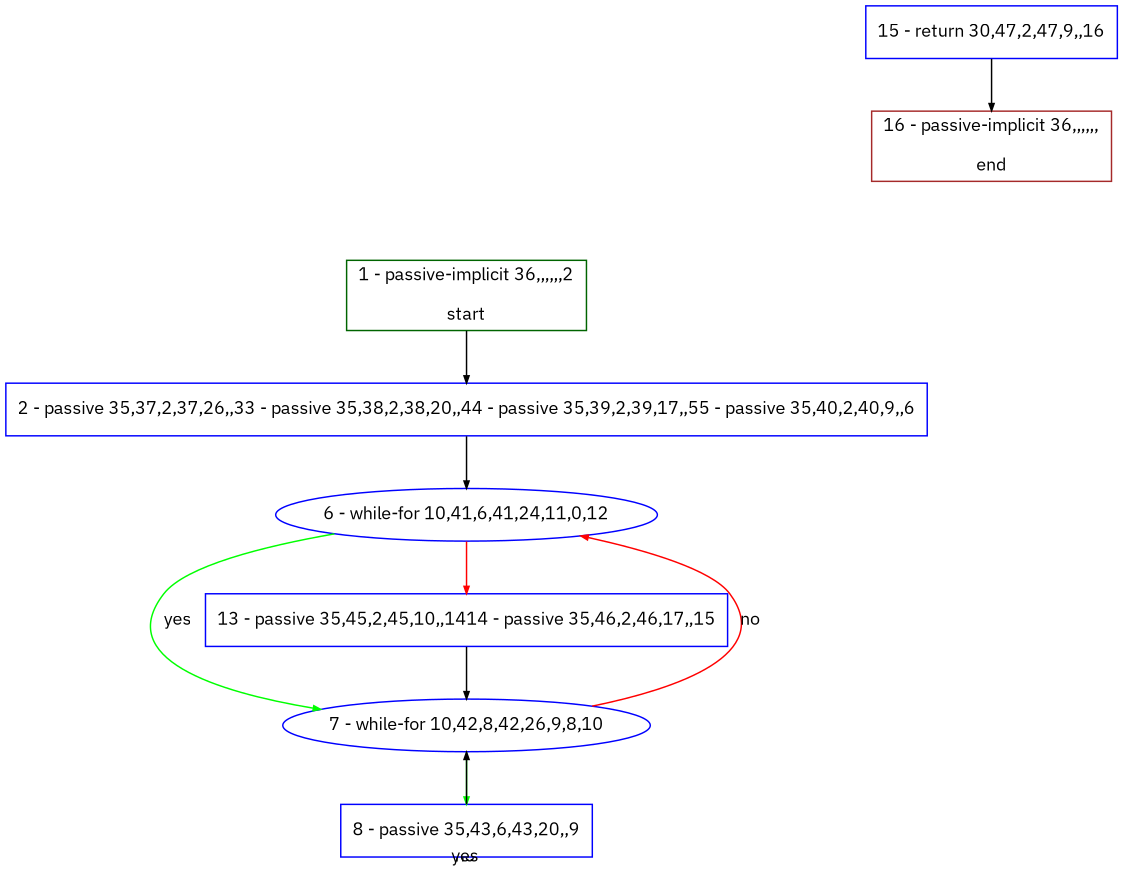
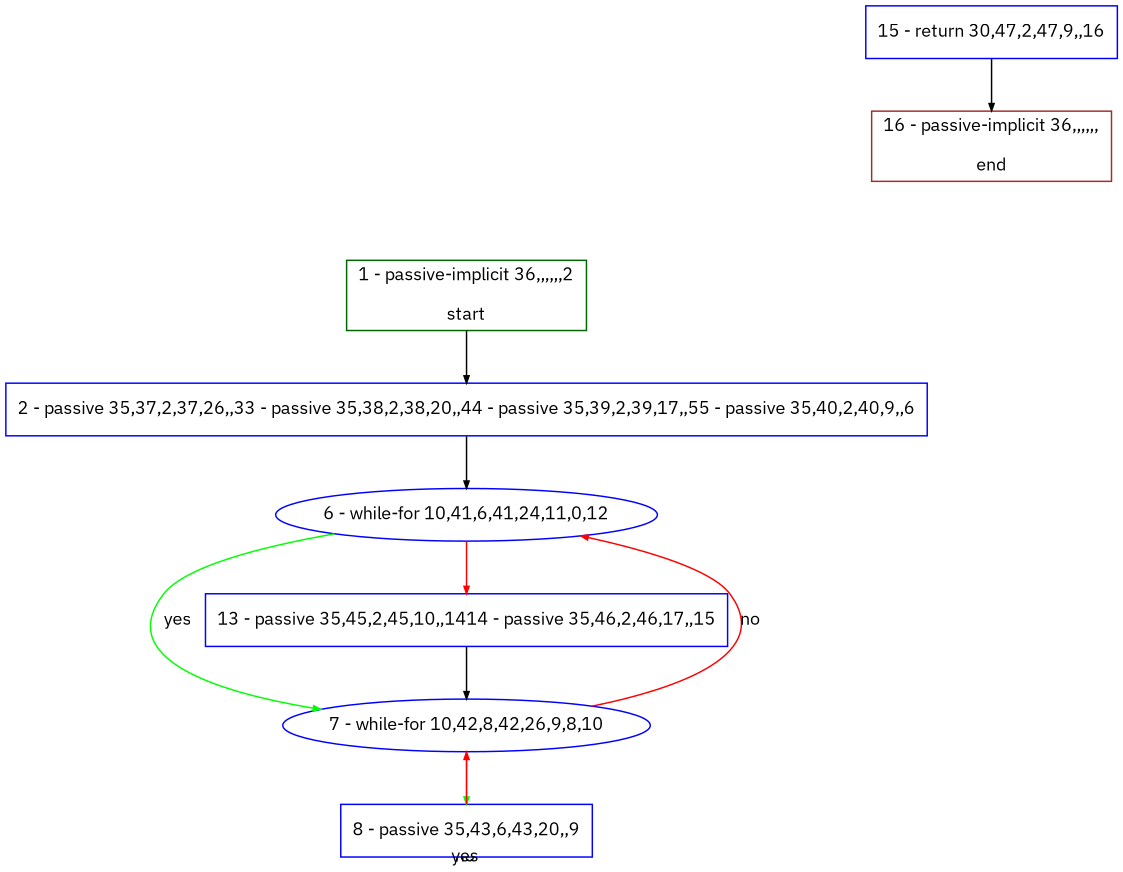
(467, 782) -> (467, 782)
